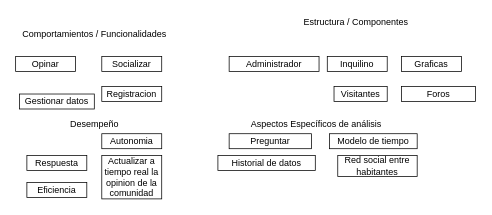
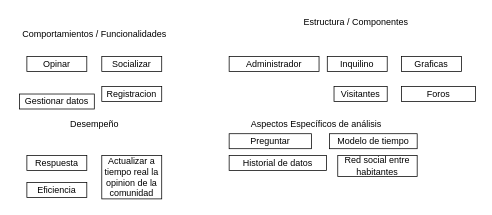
(45, 64) -> (57, 64)
(132, 141) -> none
(267, 163) -> (278, 163)
